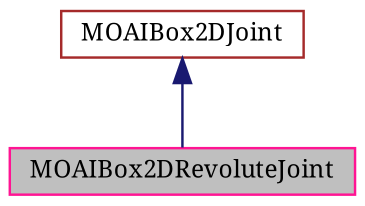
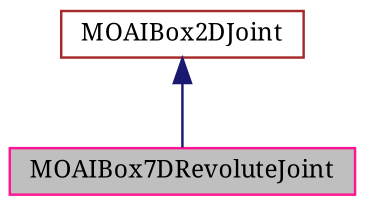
(182, 171) -> (182, 171)
